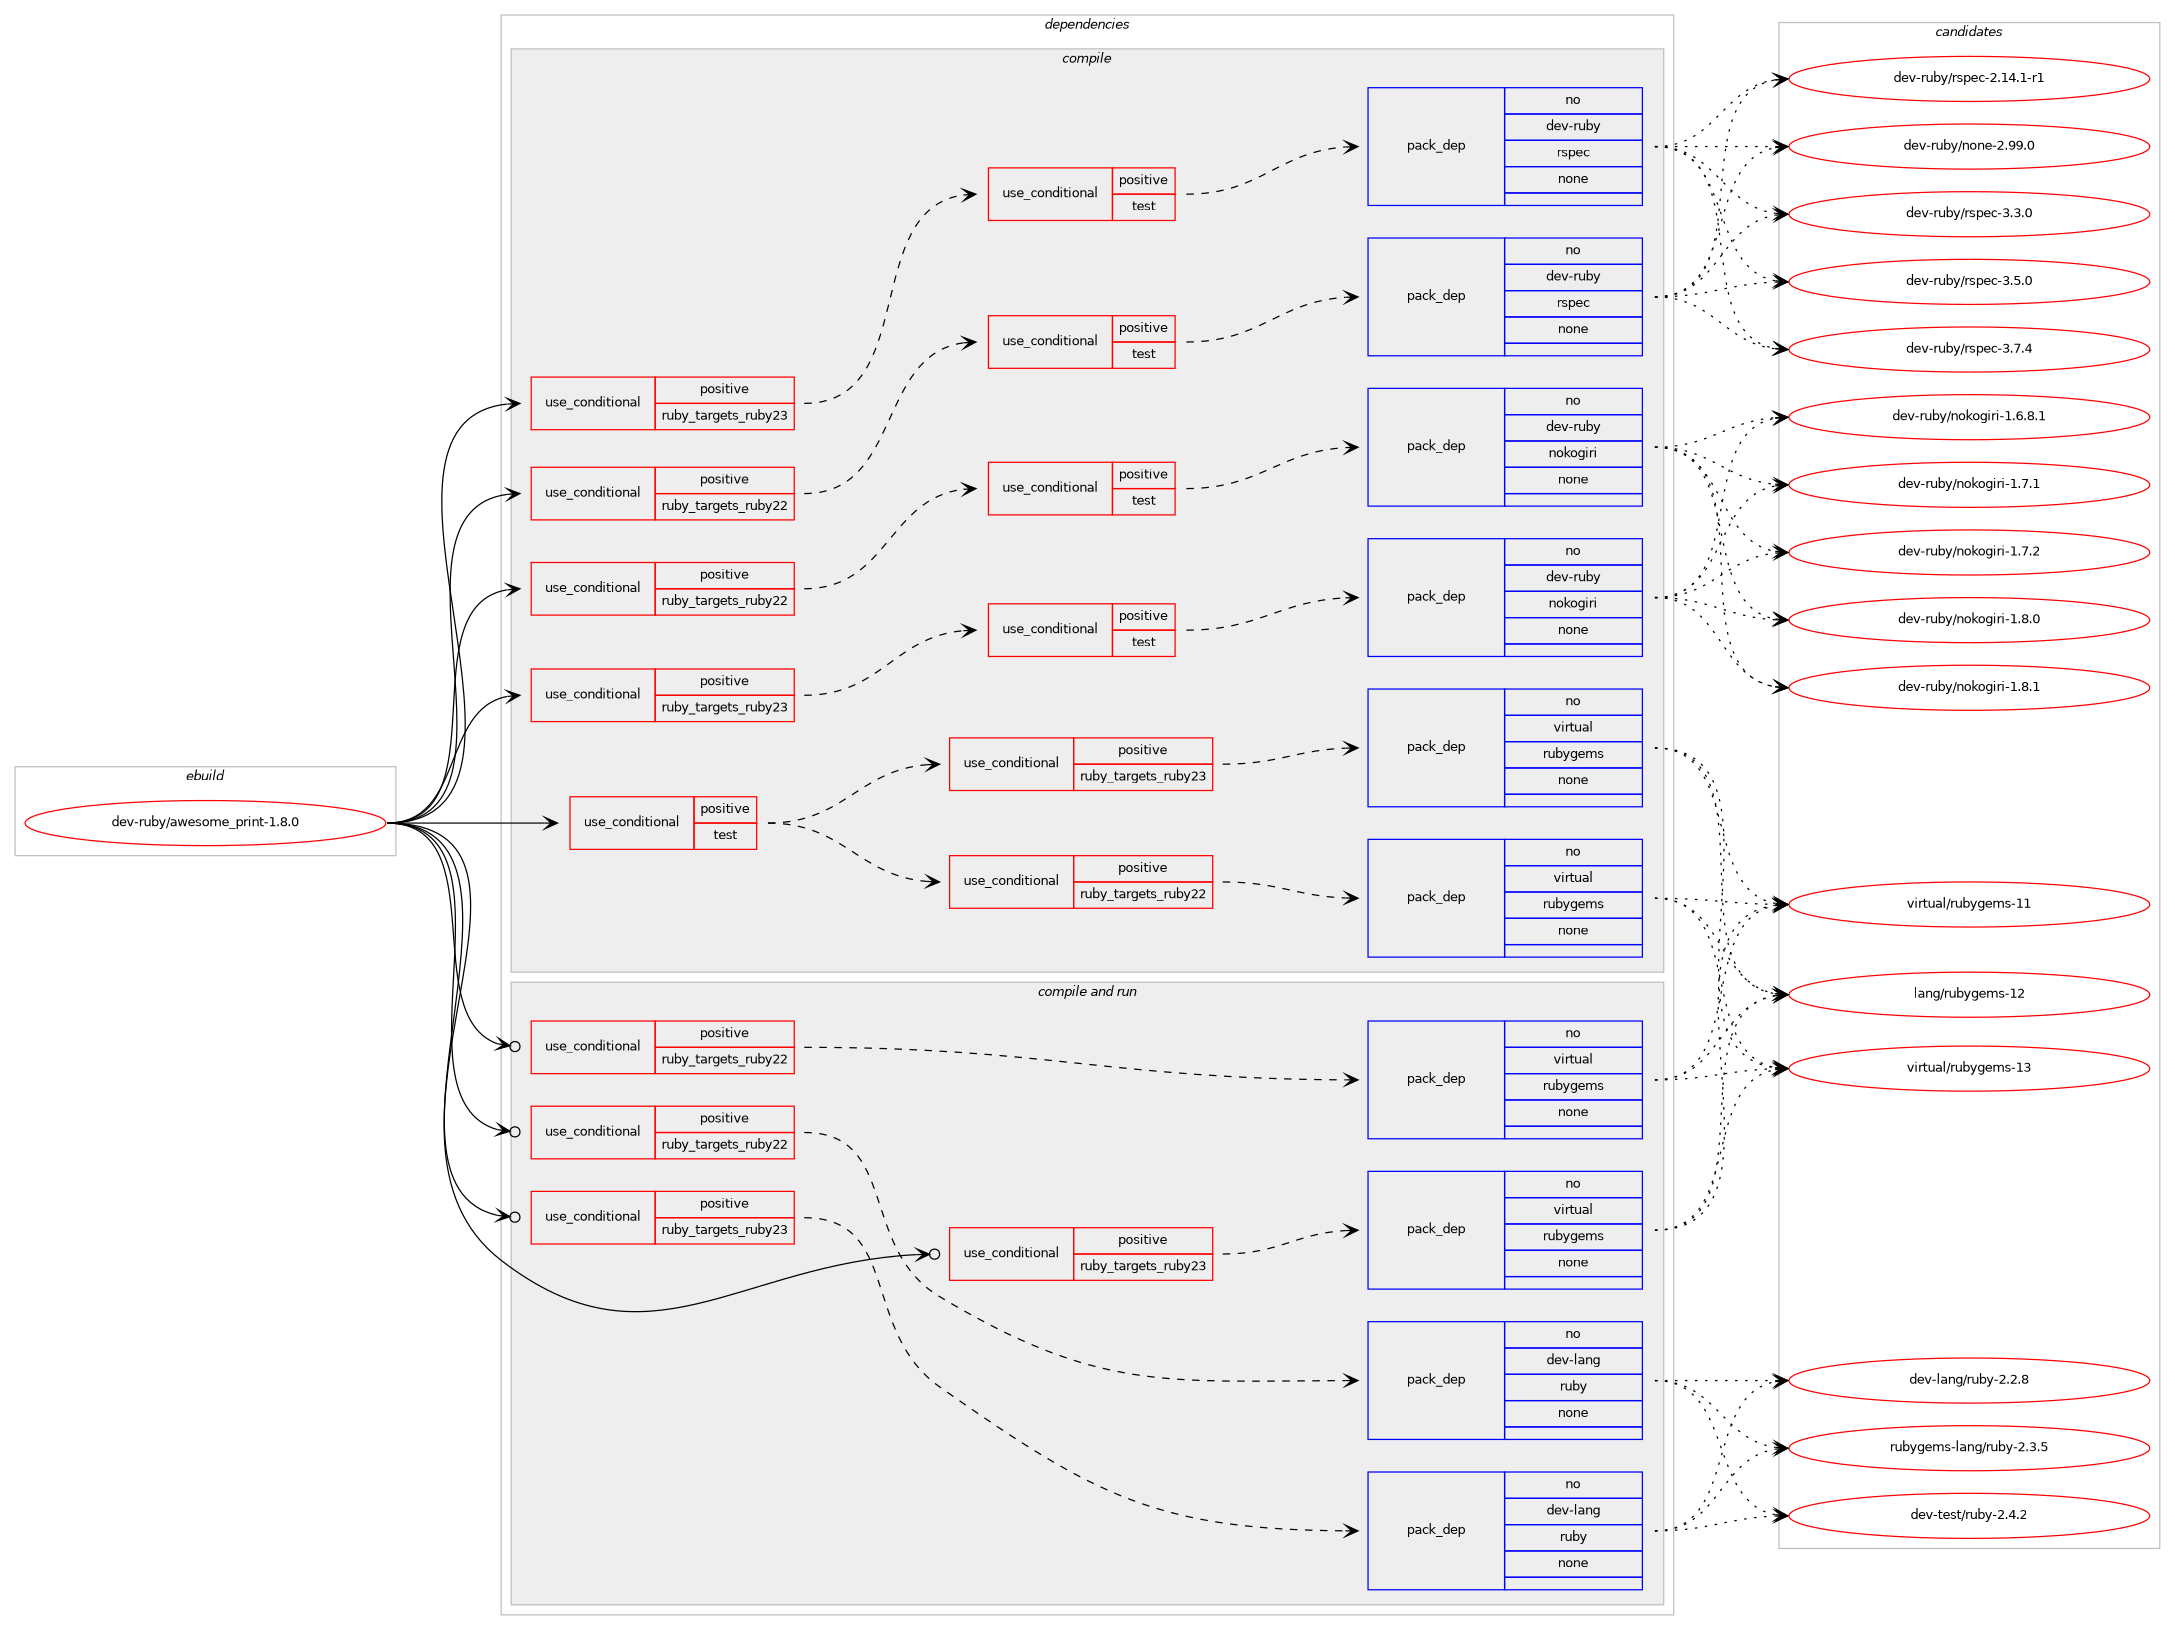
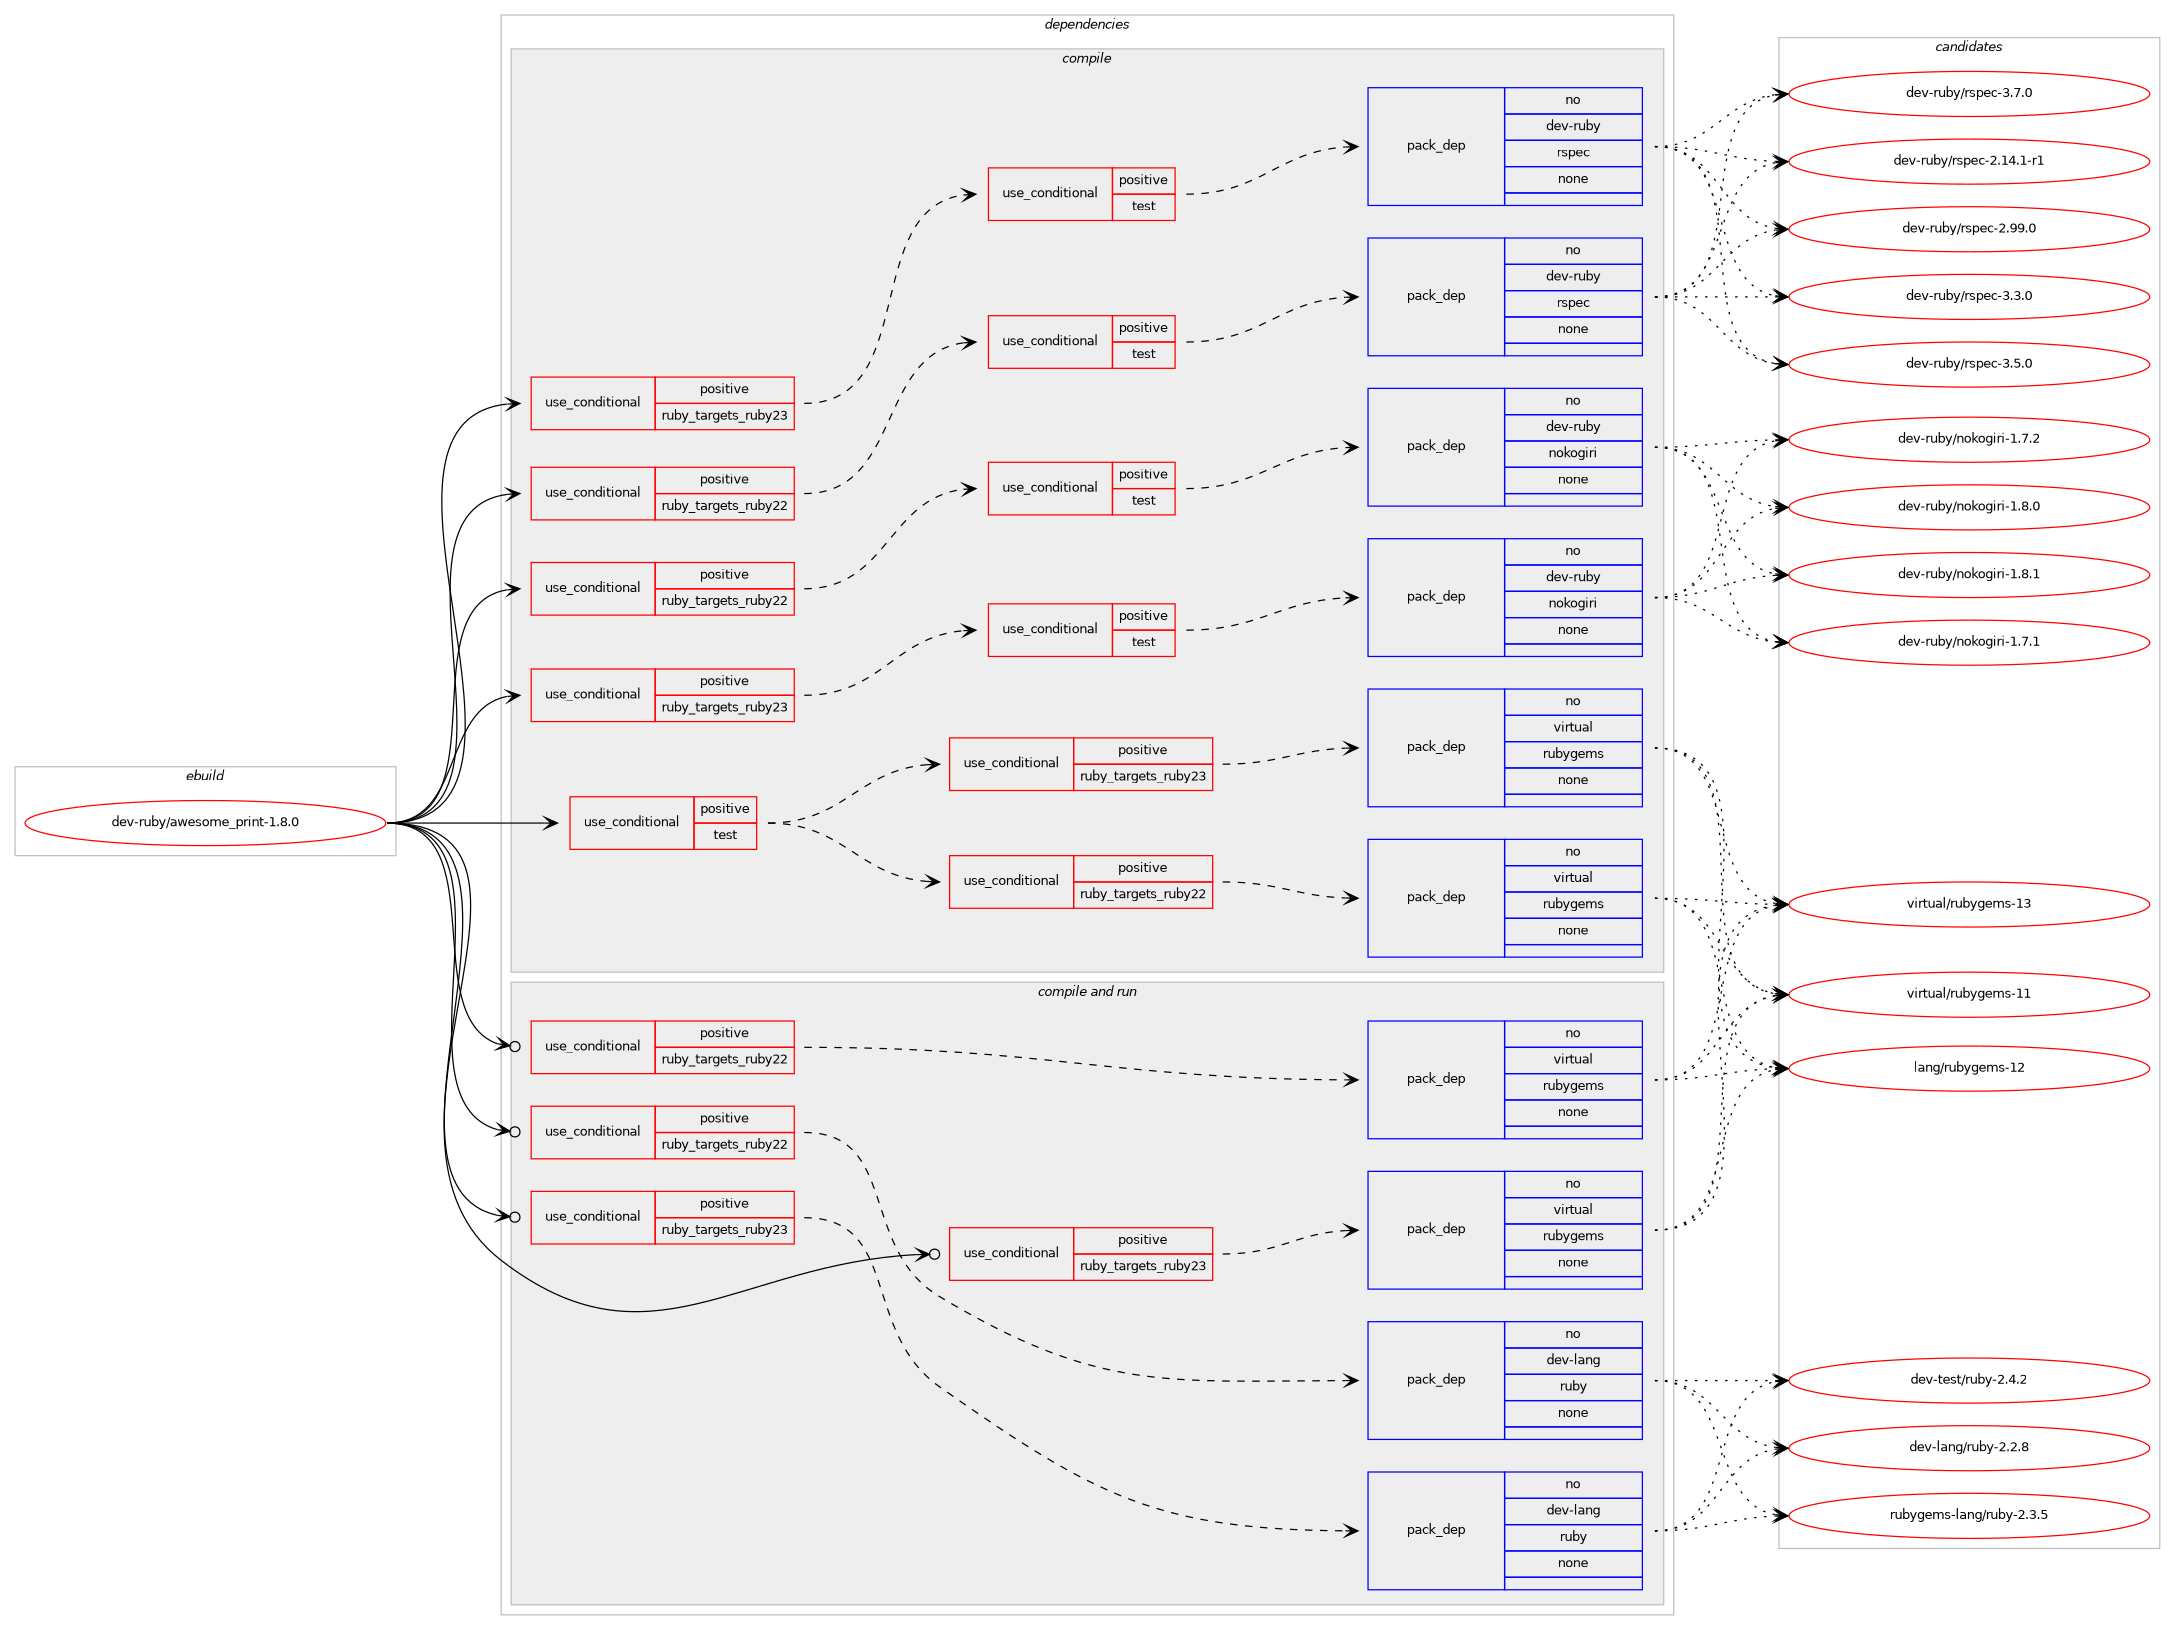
(1969, 147) -> (1969, 229)
(1969, 350) -> (1969, 94)
(1969, 417) -> none
